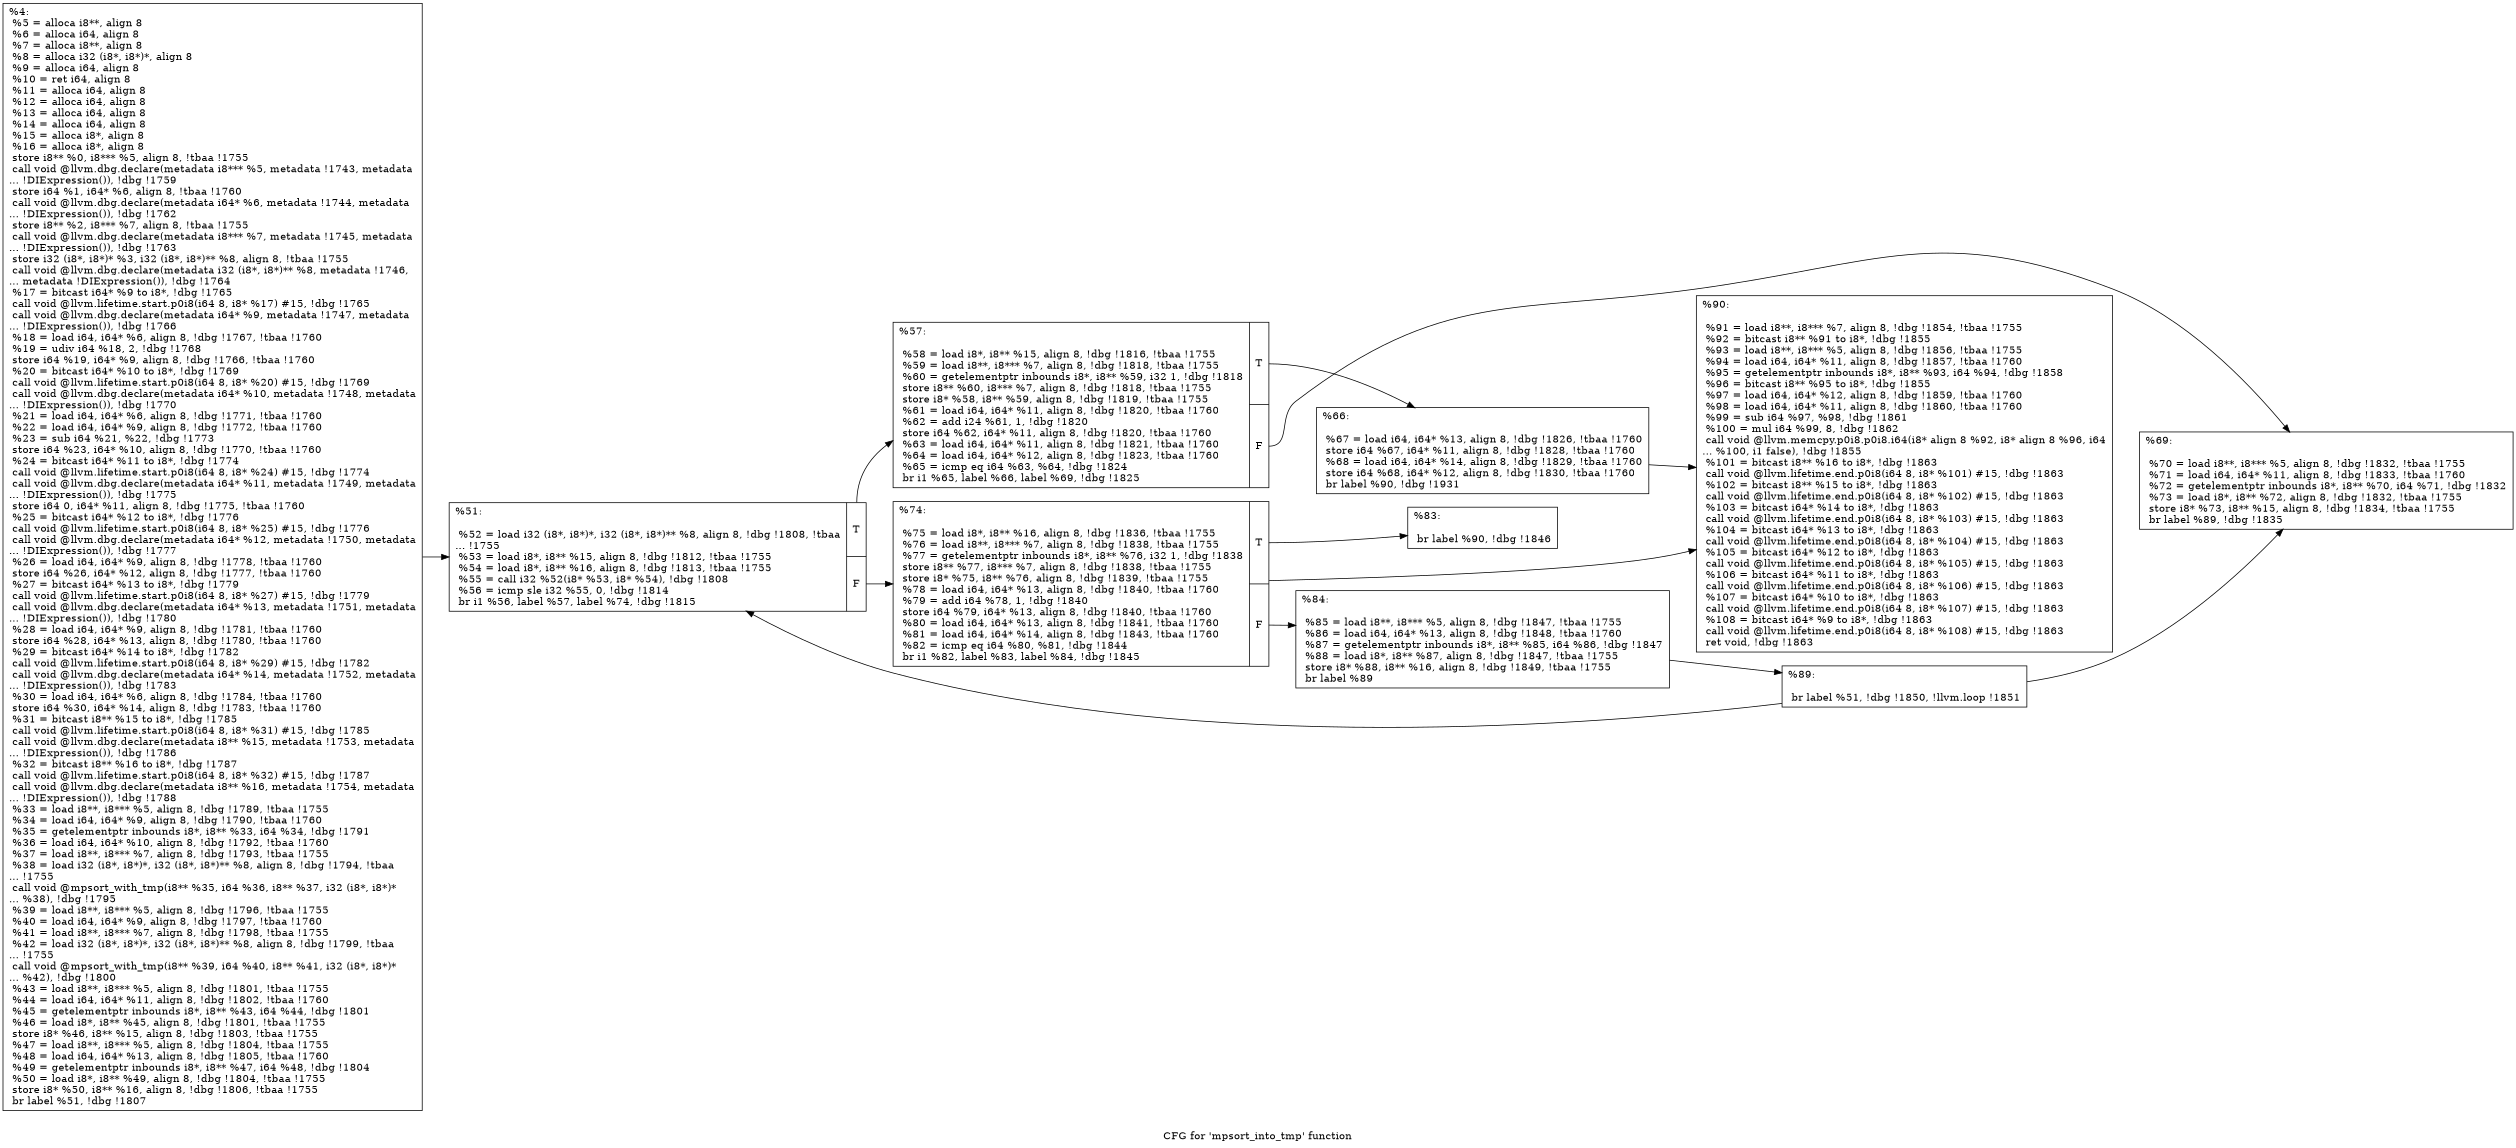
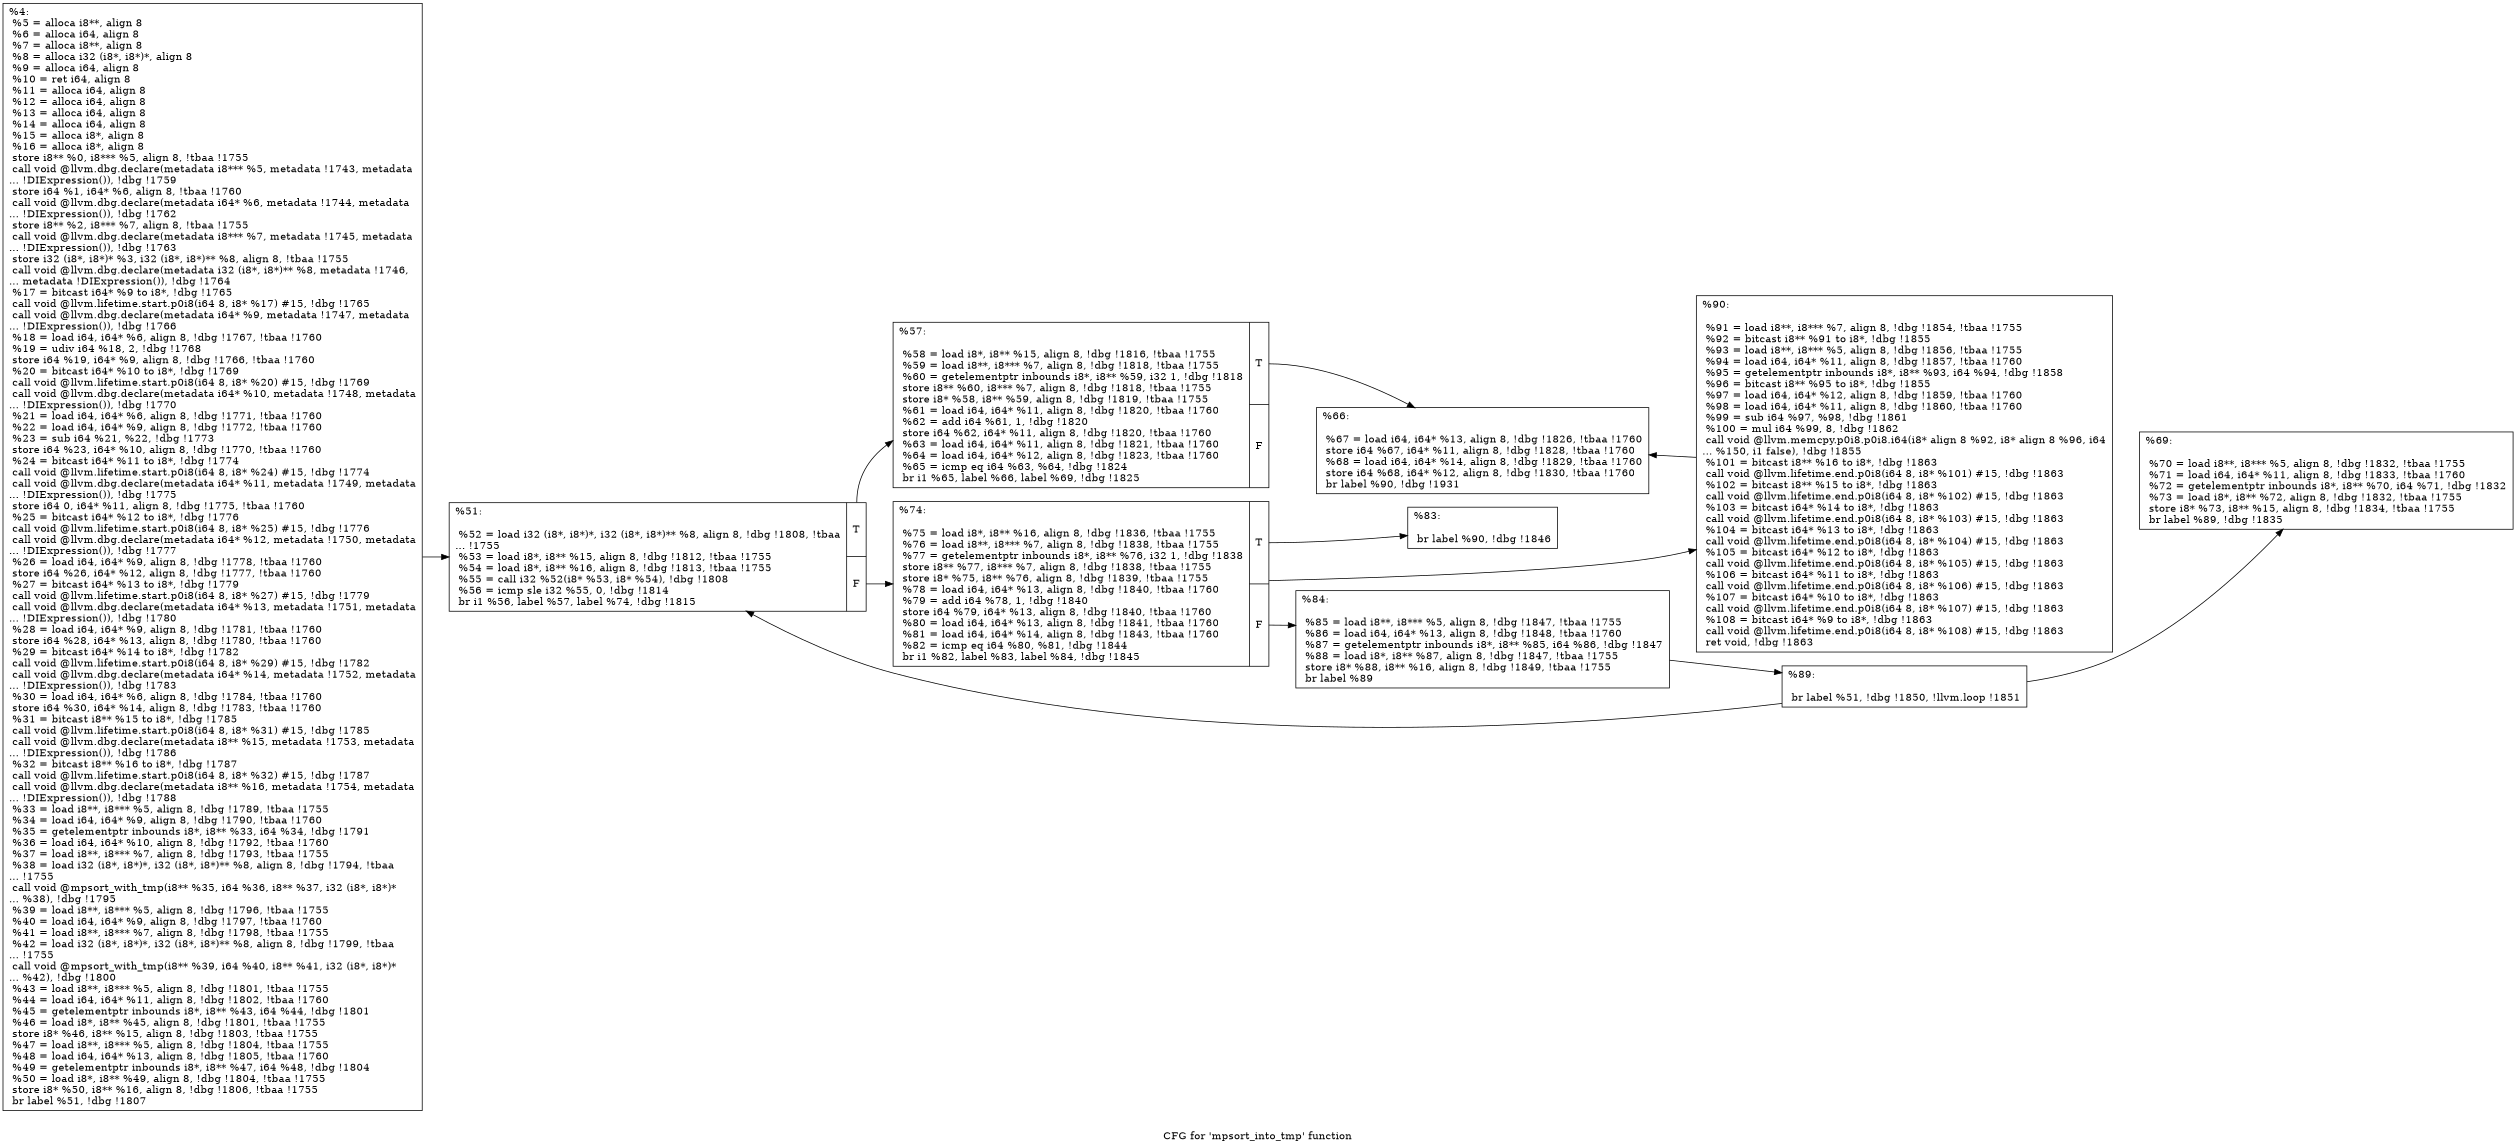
(1778, 276) -> none
(994, 422) -> (994, 422)
(1782, 451) -> (1782, 451)
(1669, 466) -> (1676, 456)
